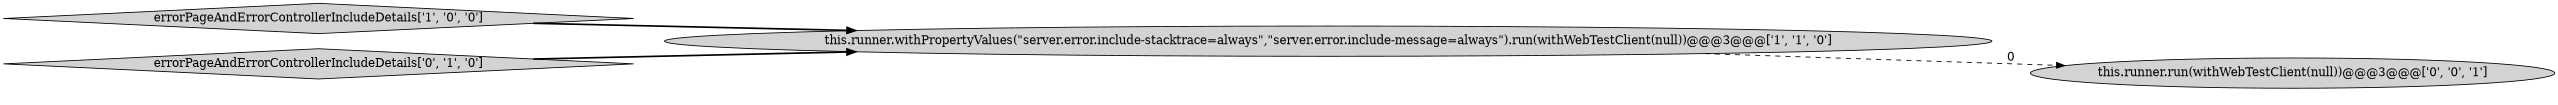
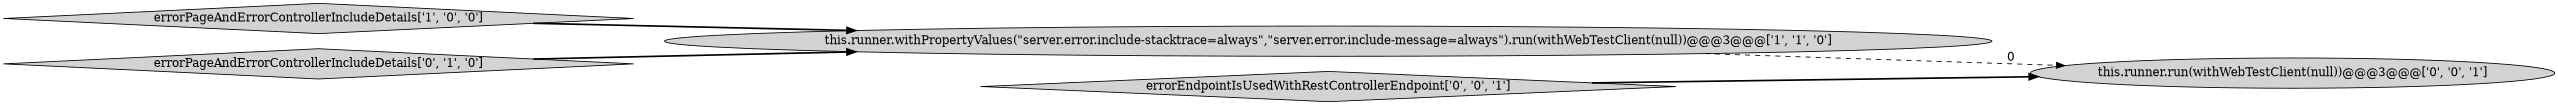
none -> (1328, 87)
